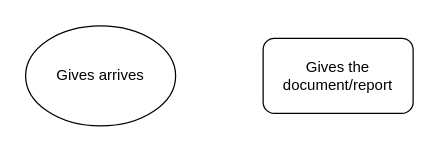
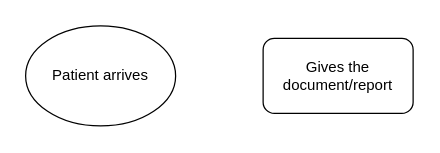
(101, 76) -> (101, 76)
